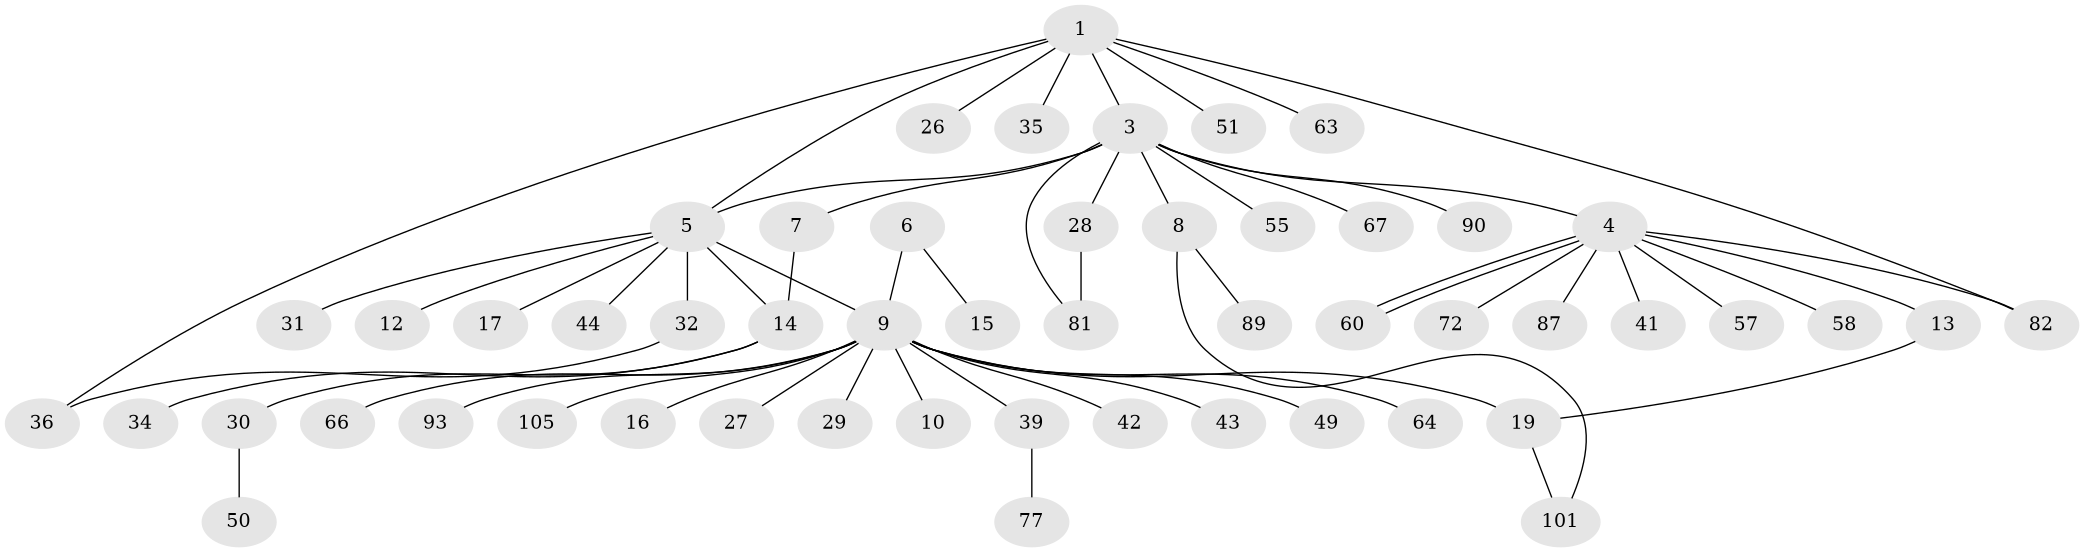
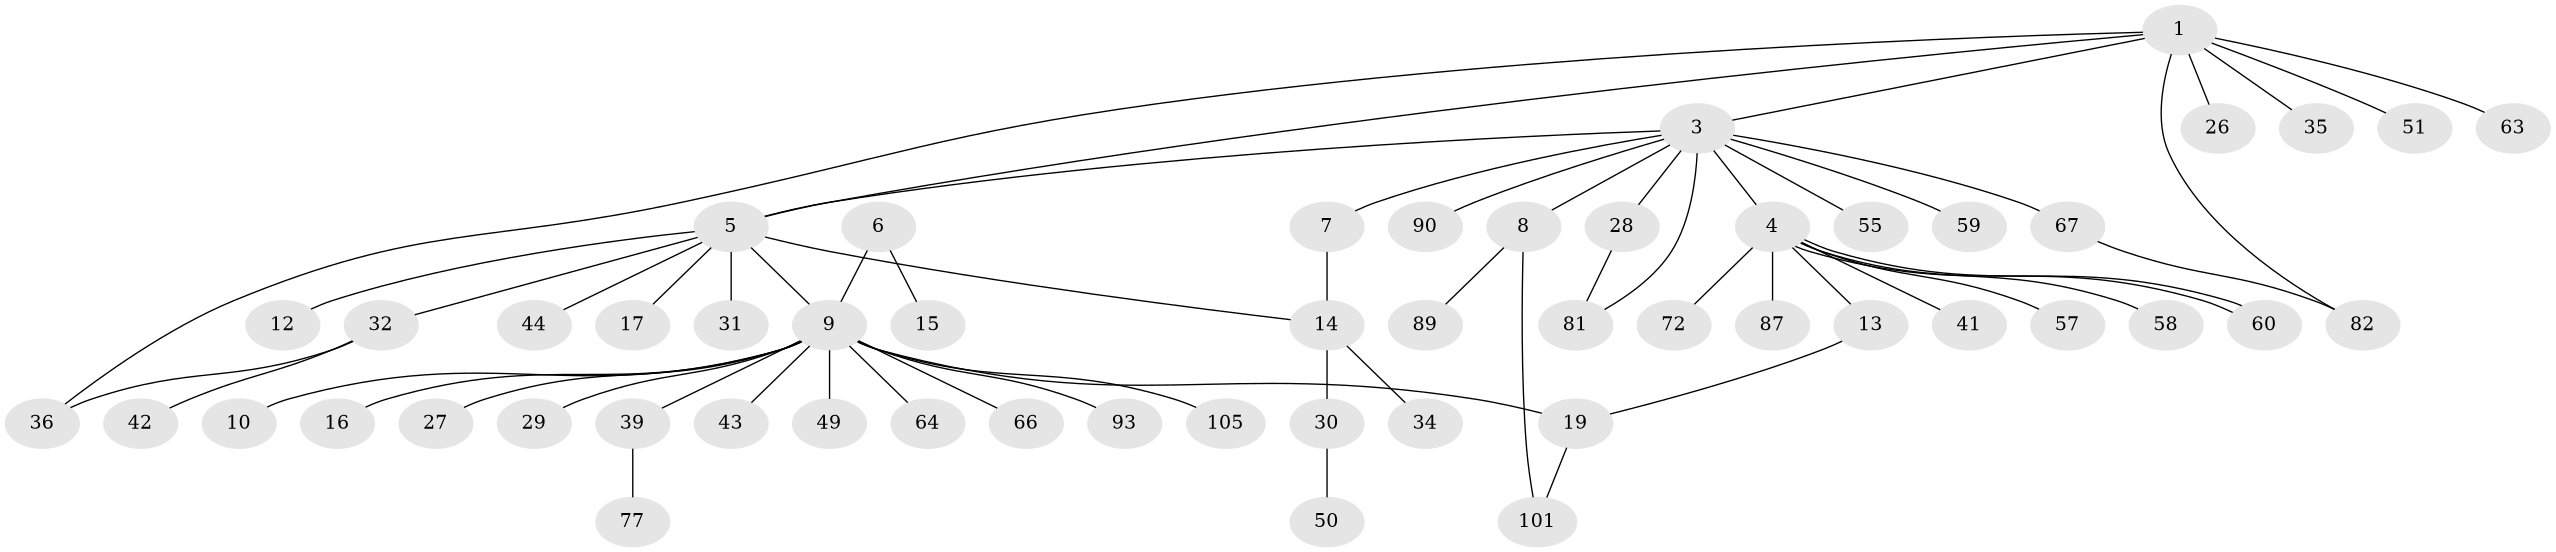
none -> (1969, 227)
(1832, 261) -> (2216, 275)
(1026, 380) -> (247, 379)
